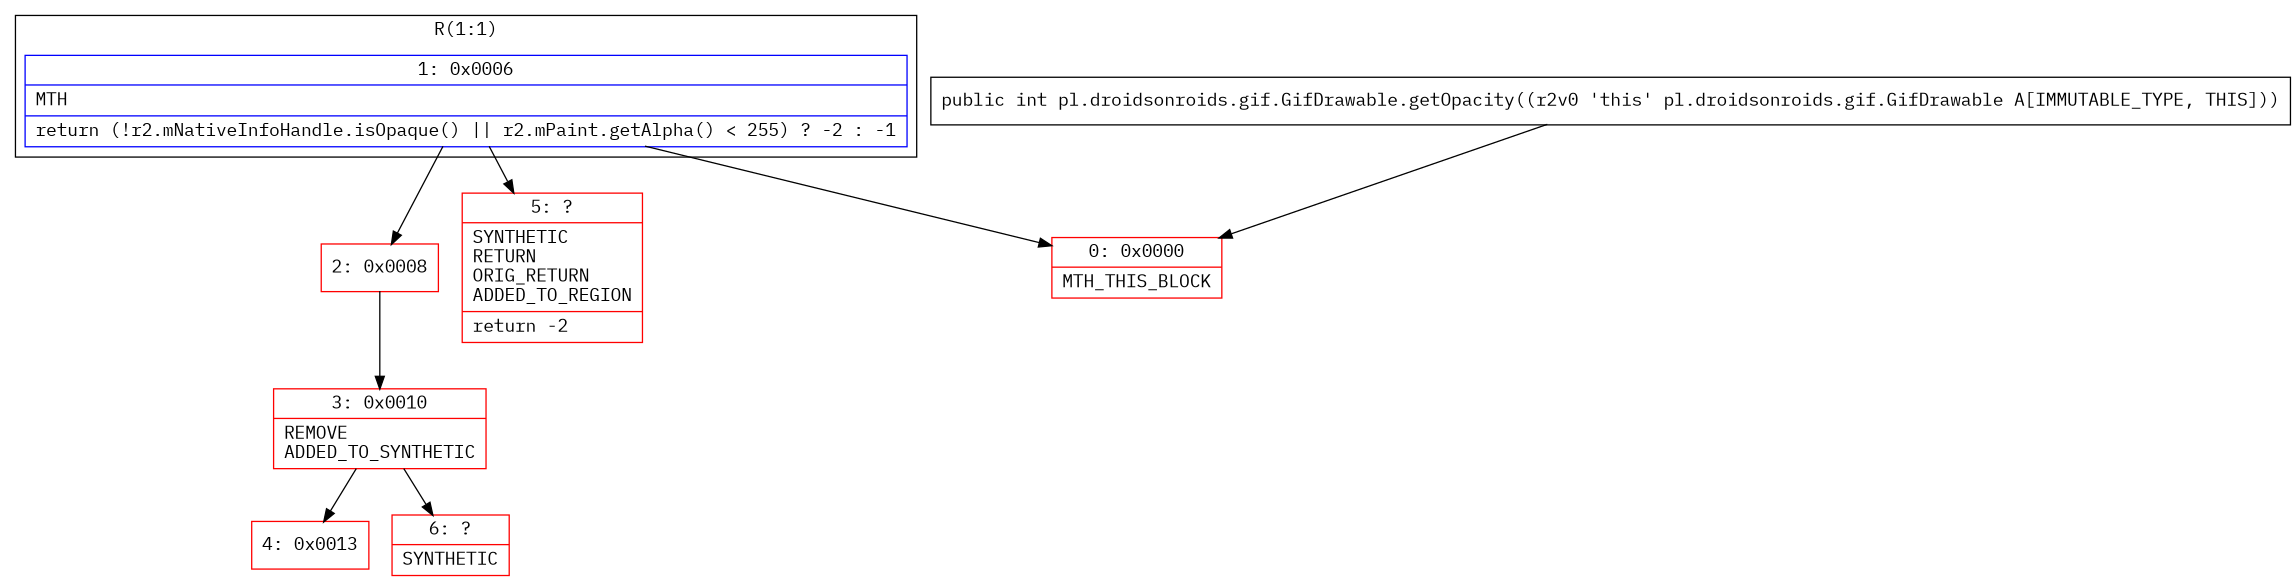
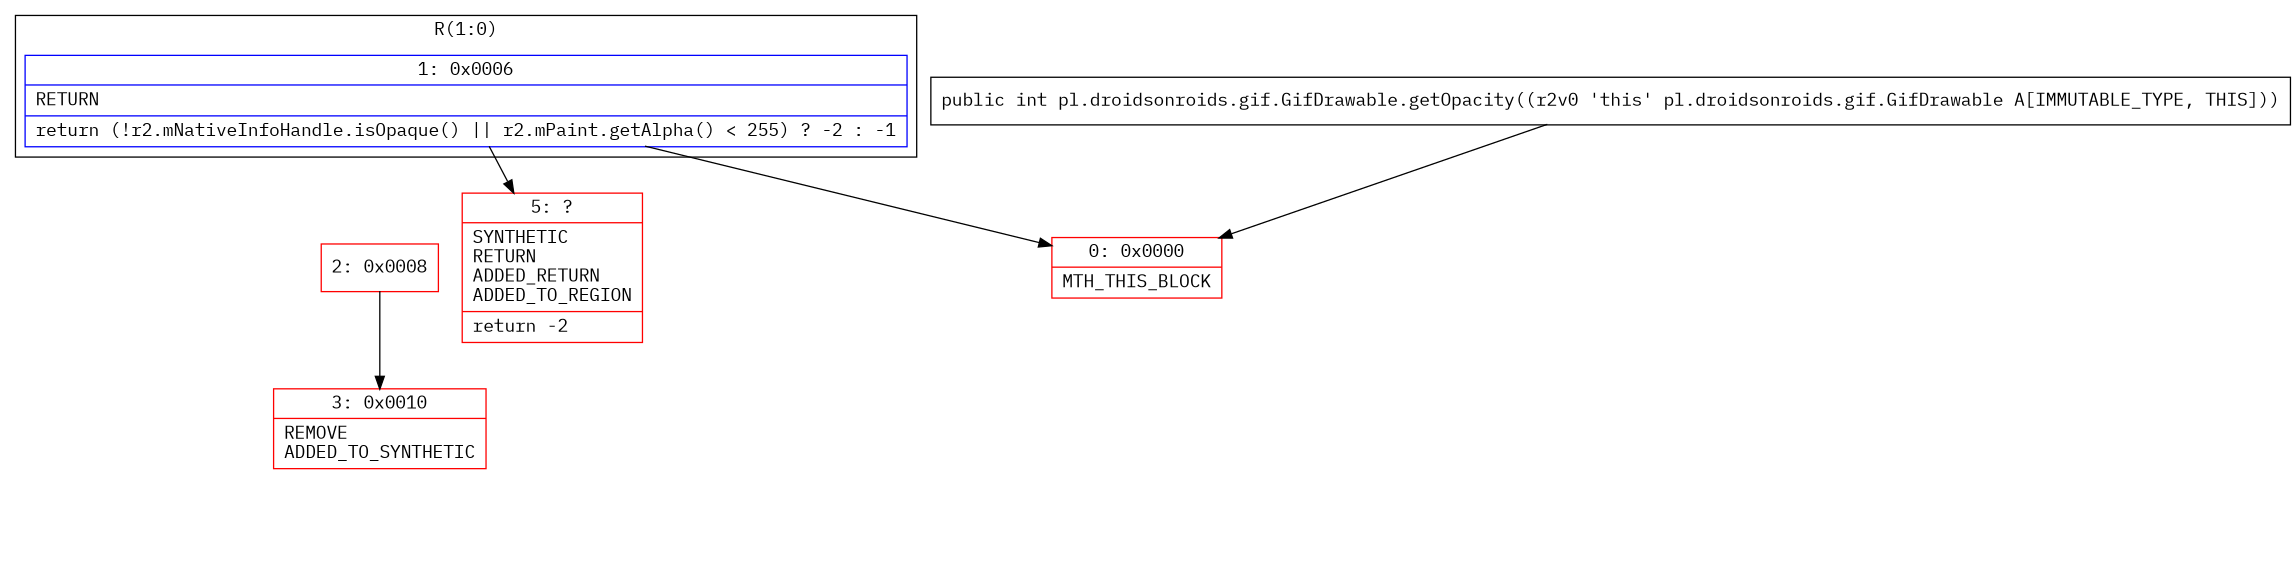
(466, 30) -> (466, 30)
(52, 100) -> (68, 100)
(420, 190) -> none
(531, 276) -> (537, 276)
(310, 545) -> none
(451, 545) -> none
